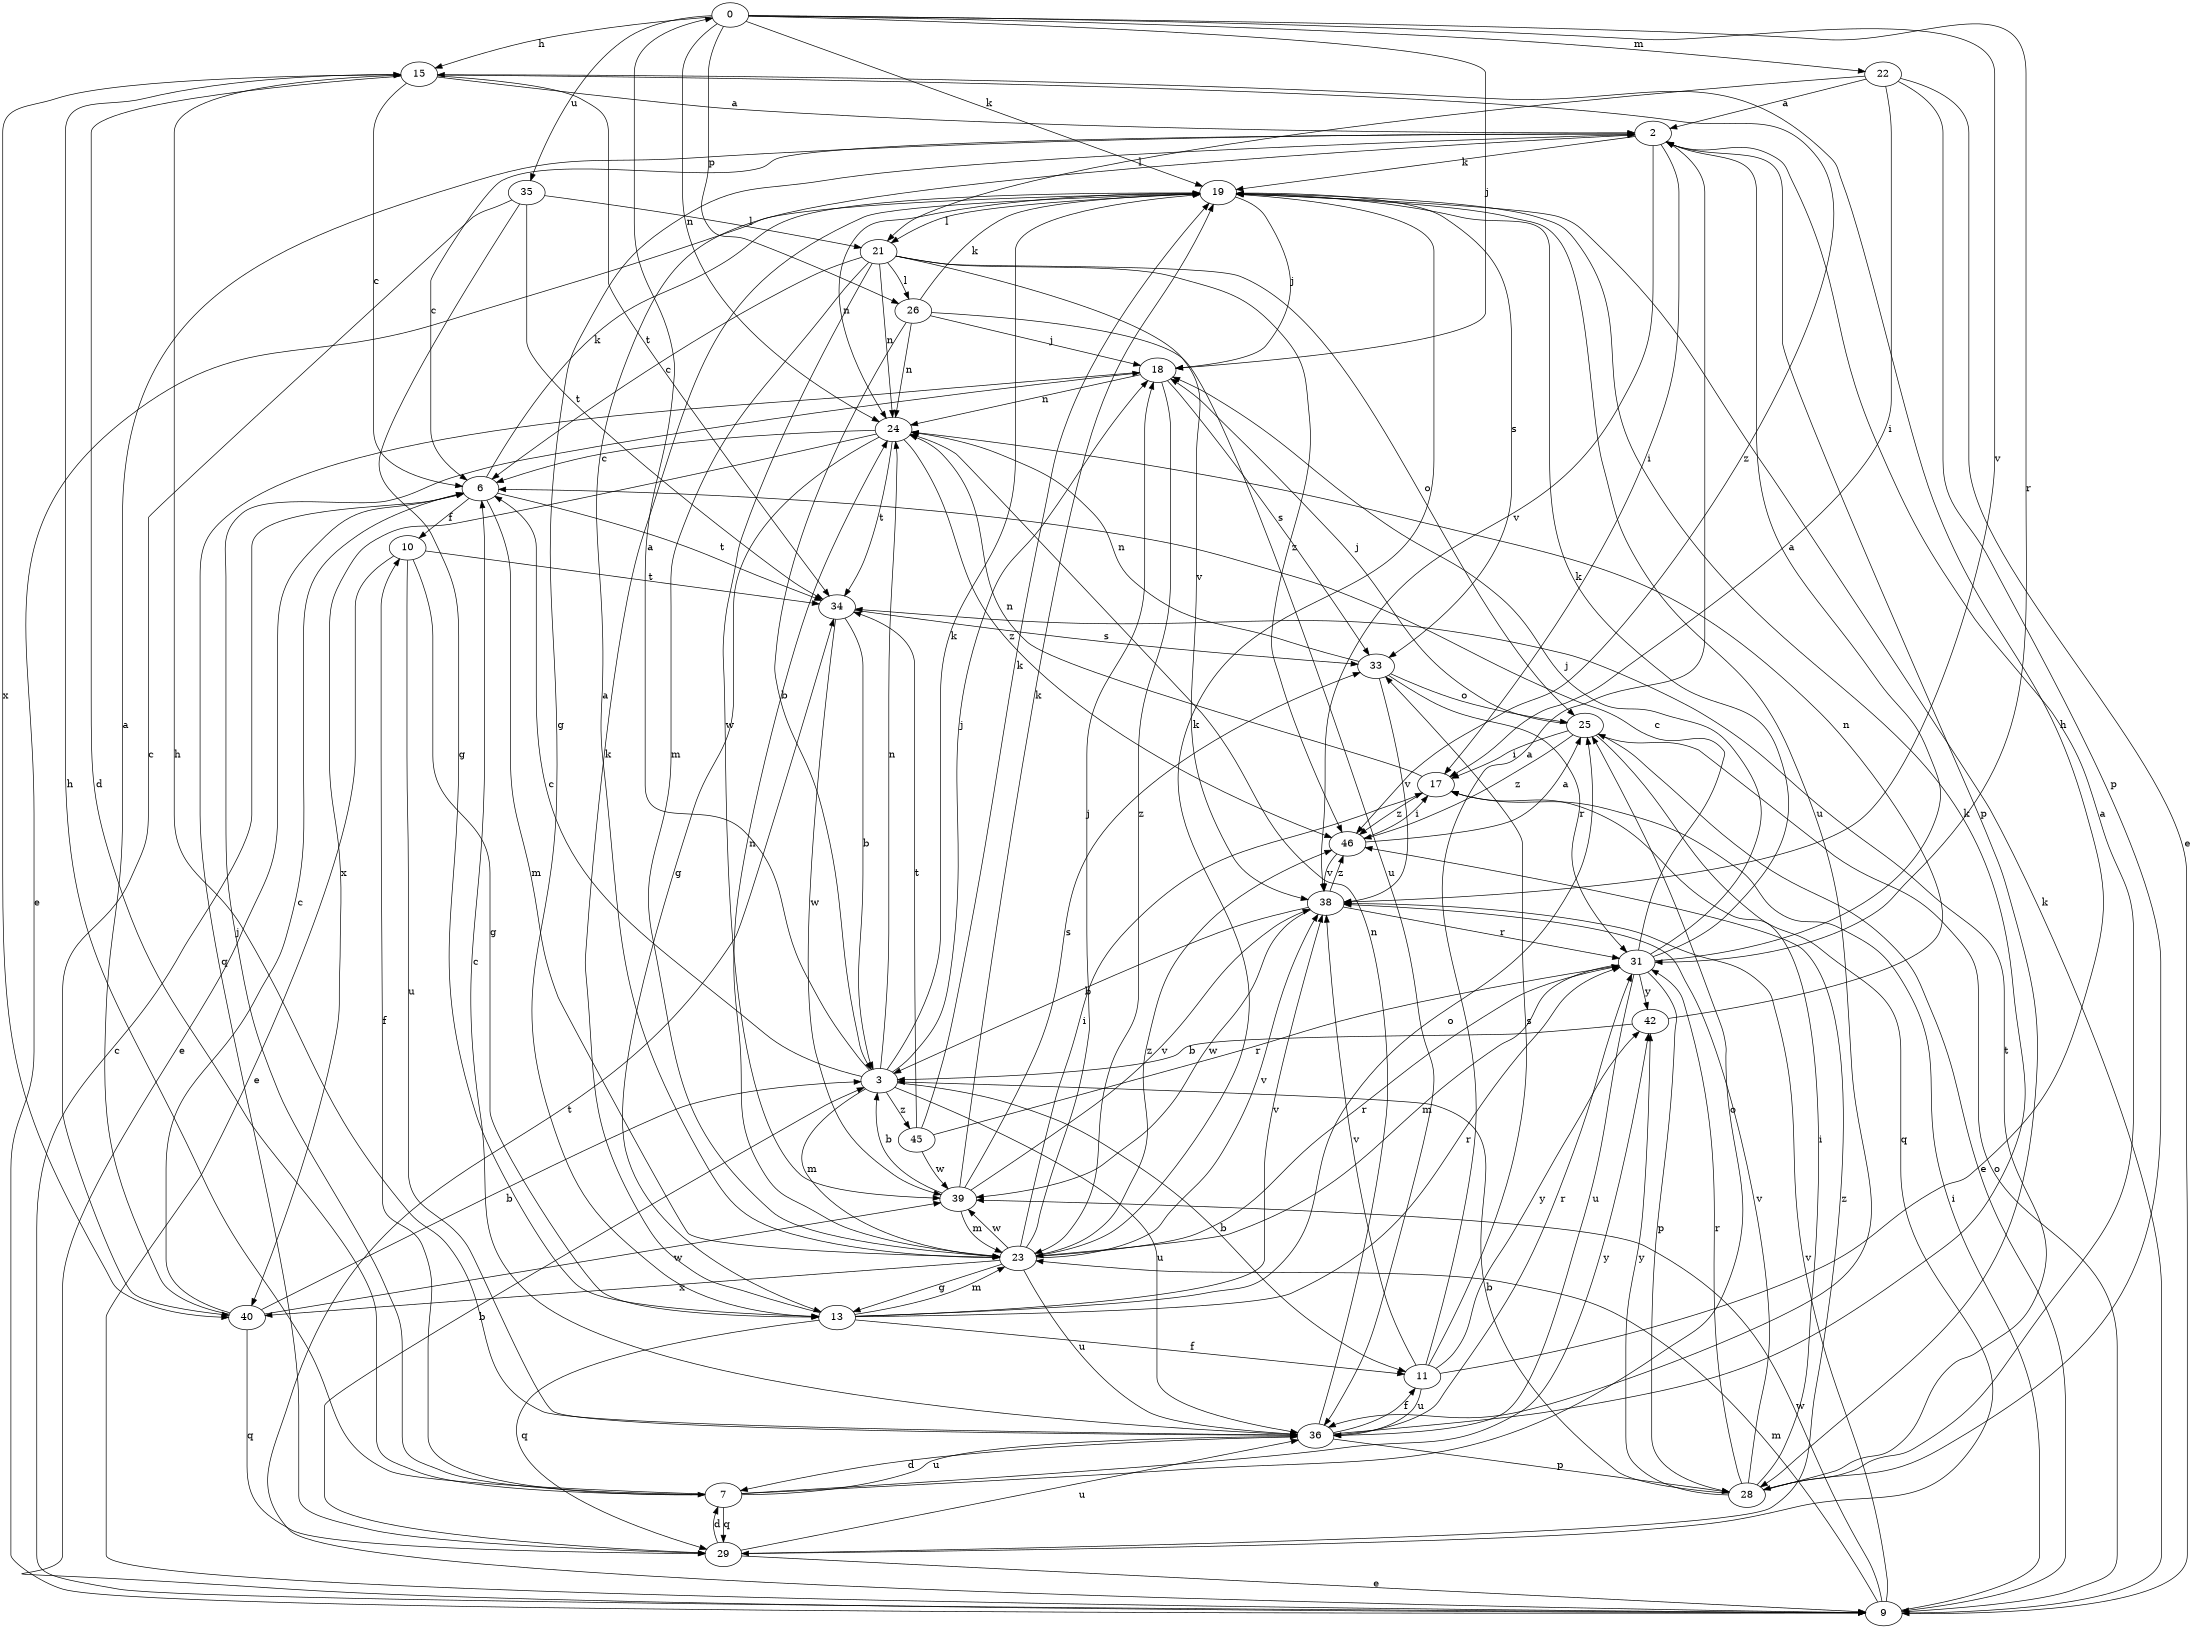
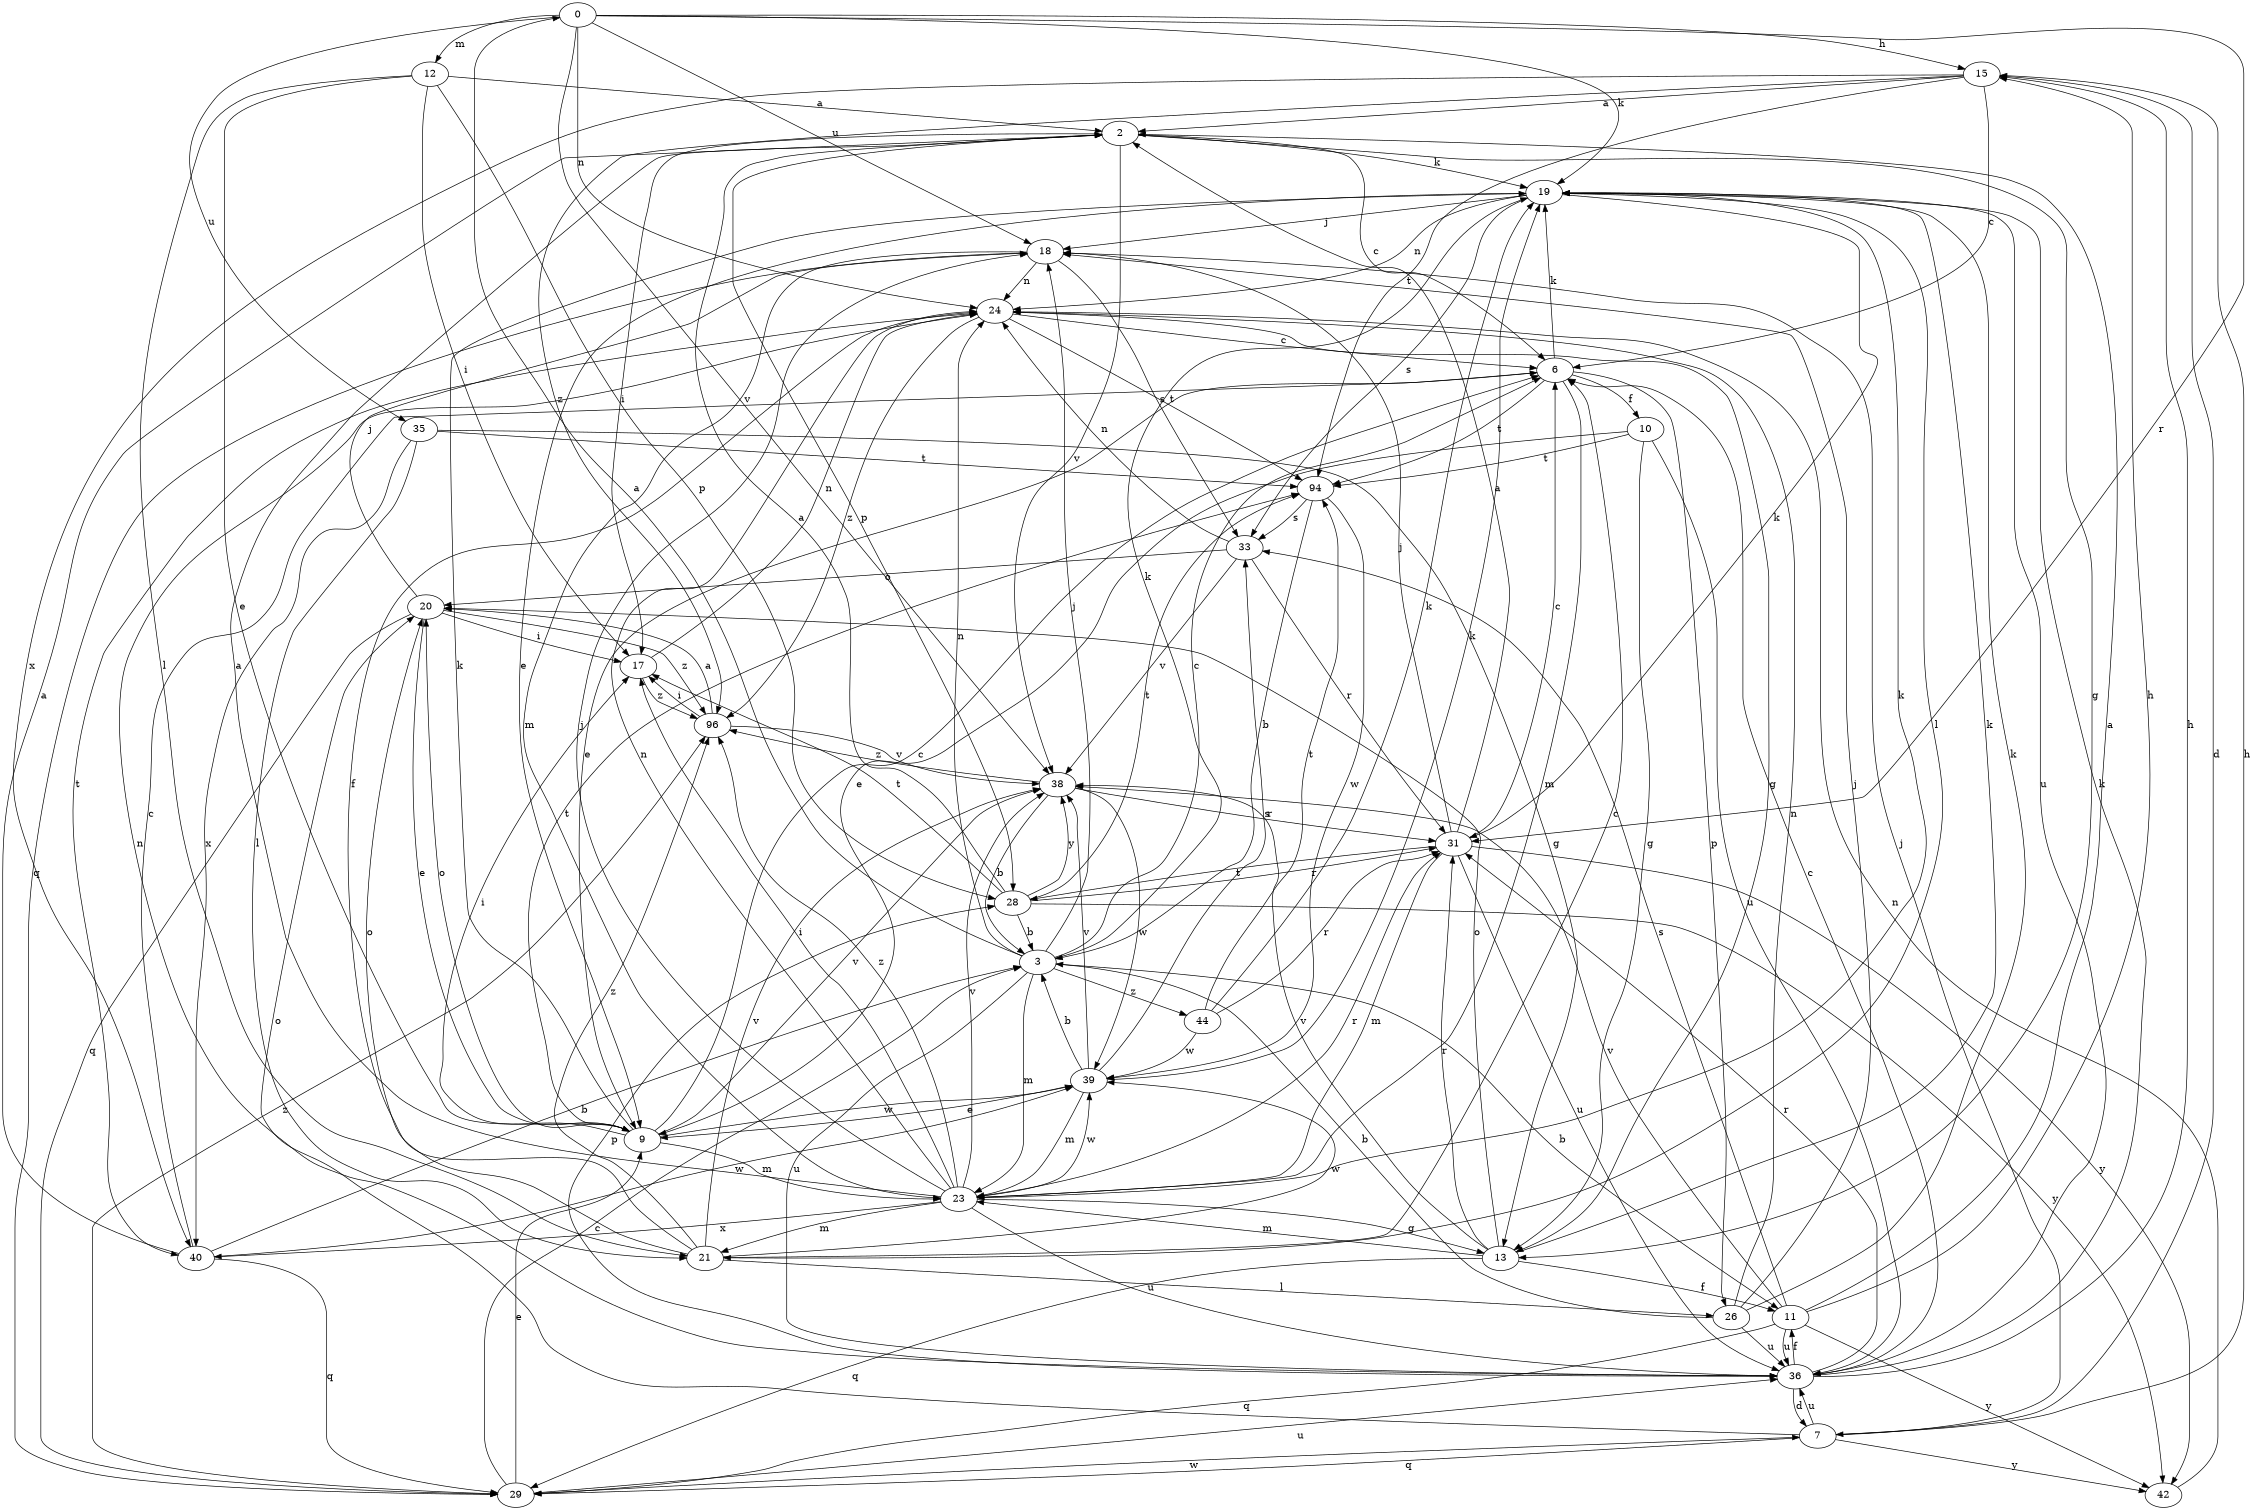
(1883, 74) -> (430, 74)
(1487, 193) -> (836, 133)
(707, 224) -> (1707, 802)
(890, 341) -> (353, 785)
(1555, 526) -> (1825, 446)
(837, 607) -> (1316, 489)
(1585, 725) -> (426, 607)
(151, 755) -> (209, 844)
(1141, 814) -> (529, 725)
(659, 836) -> (833, 1221)
(1348, 844) -> (713, 725)
(344, 873) -> (78, 785)
(1248, 1040) -> none
none -> (871, 1118)
(917, 1140) -> (1203, 1022)
(1821, 1140) -> (899, 785)
(382, 1156) -> none
(1760, 1199) -> (1072, 844)
(1661, 1229) -> (1238, 873)
(483, 1318) -> (598, 1229)
none -> (1189, 1407)
(717, 1525) -> (1194, 1466)
